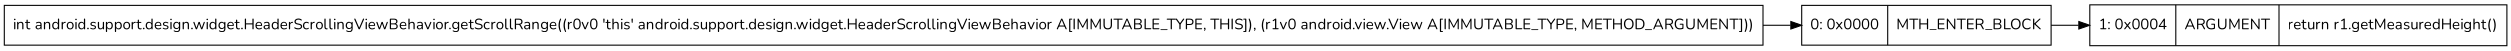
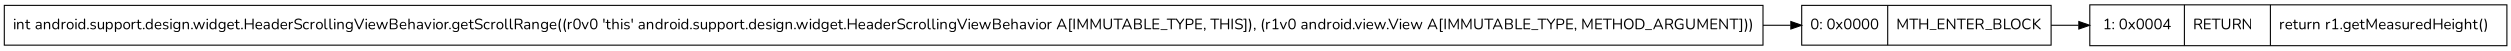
(2227, 25) -> (2223, 25)
